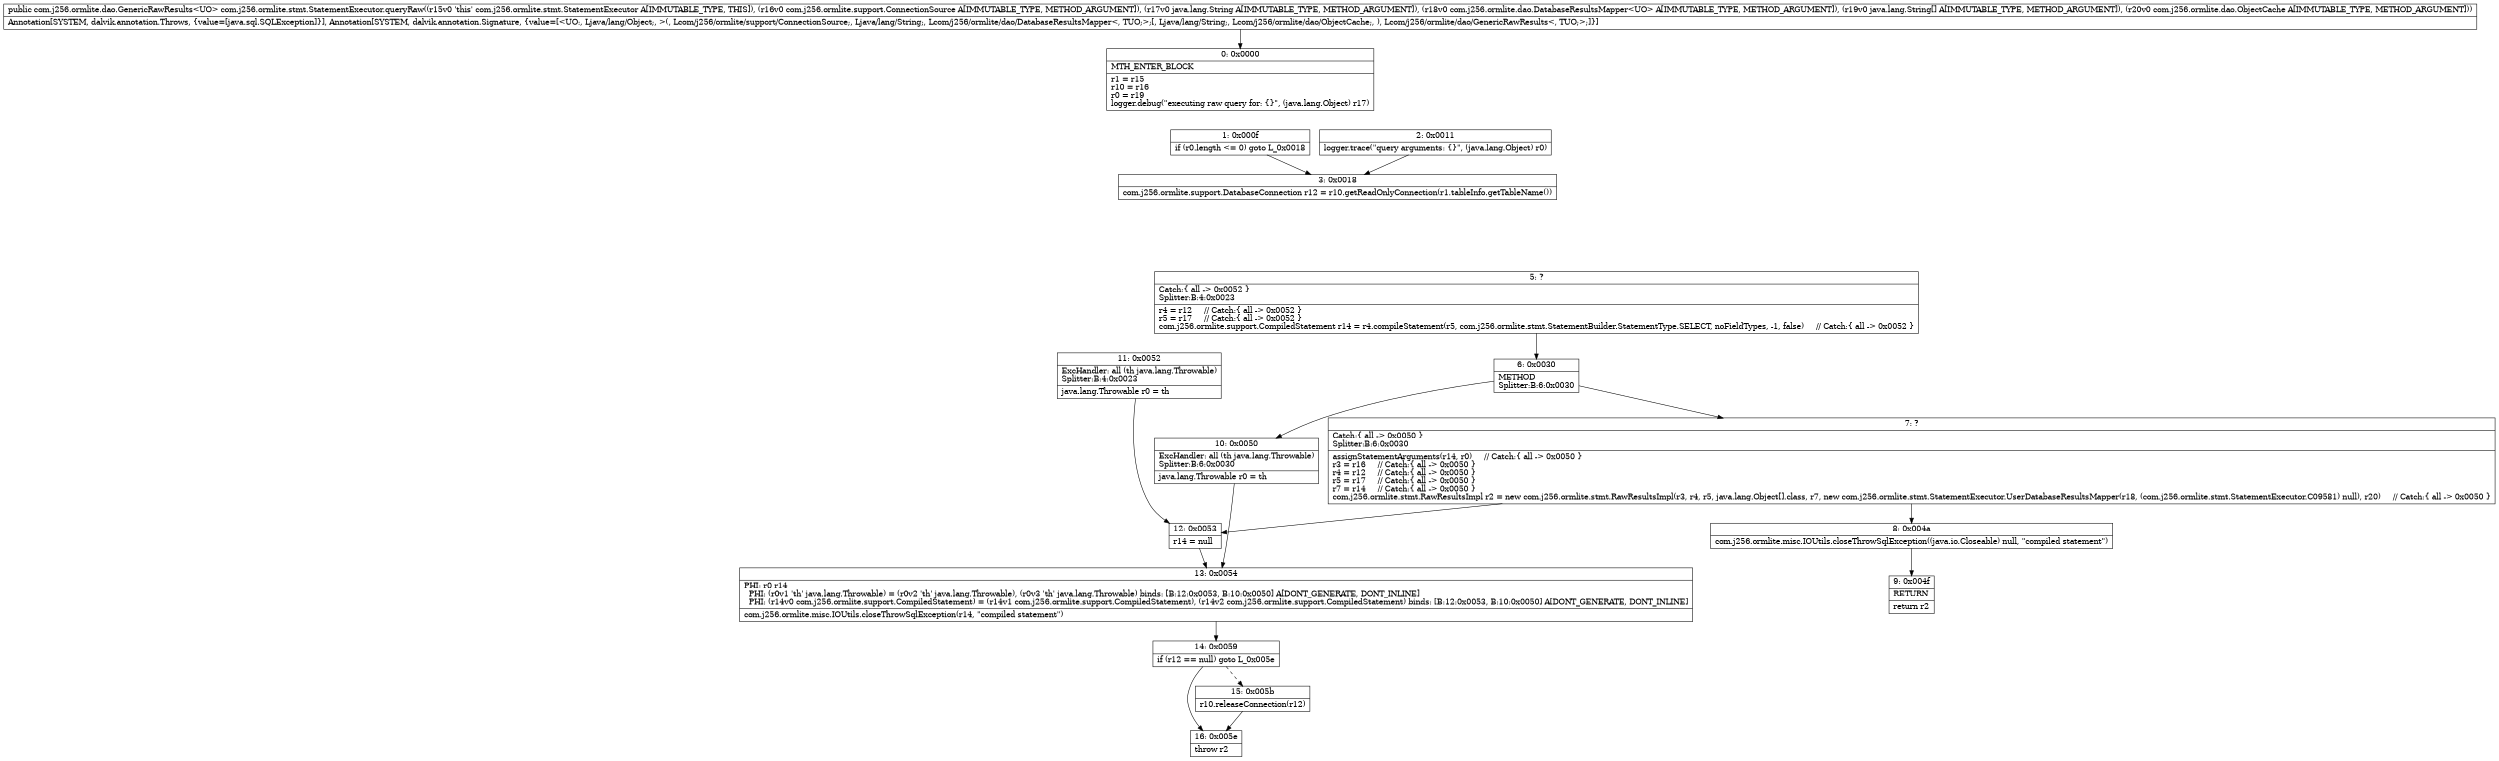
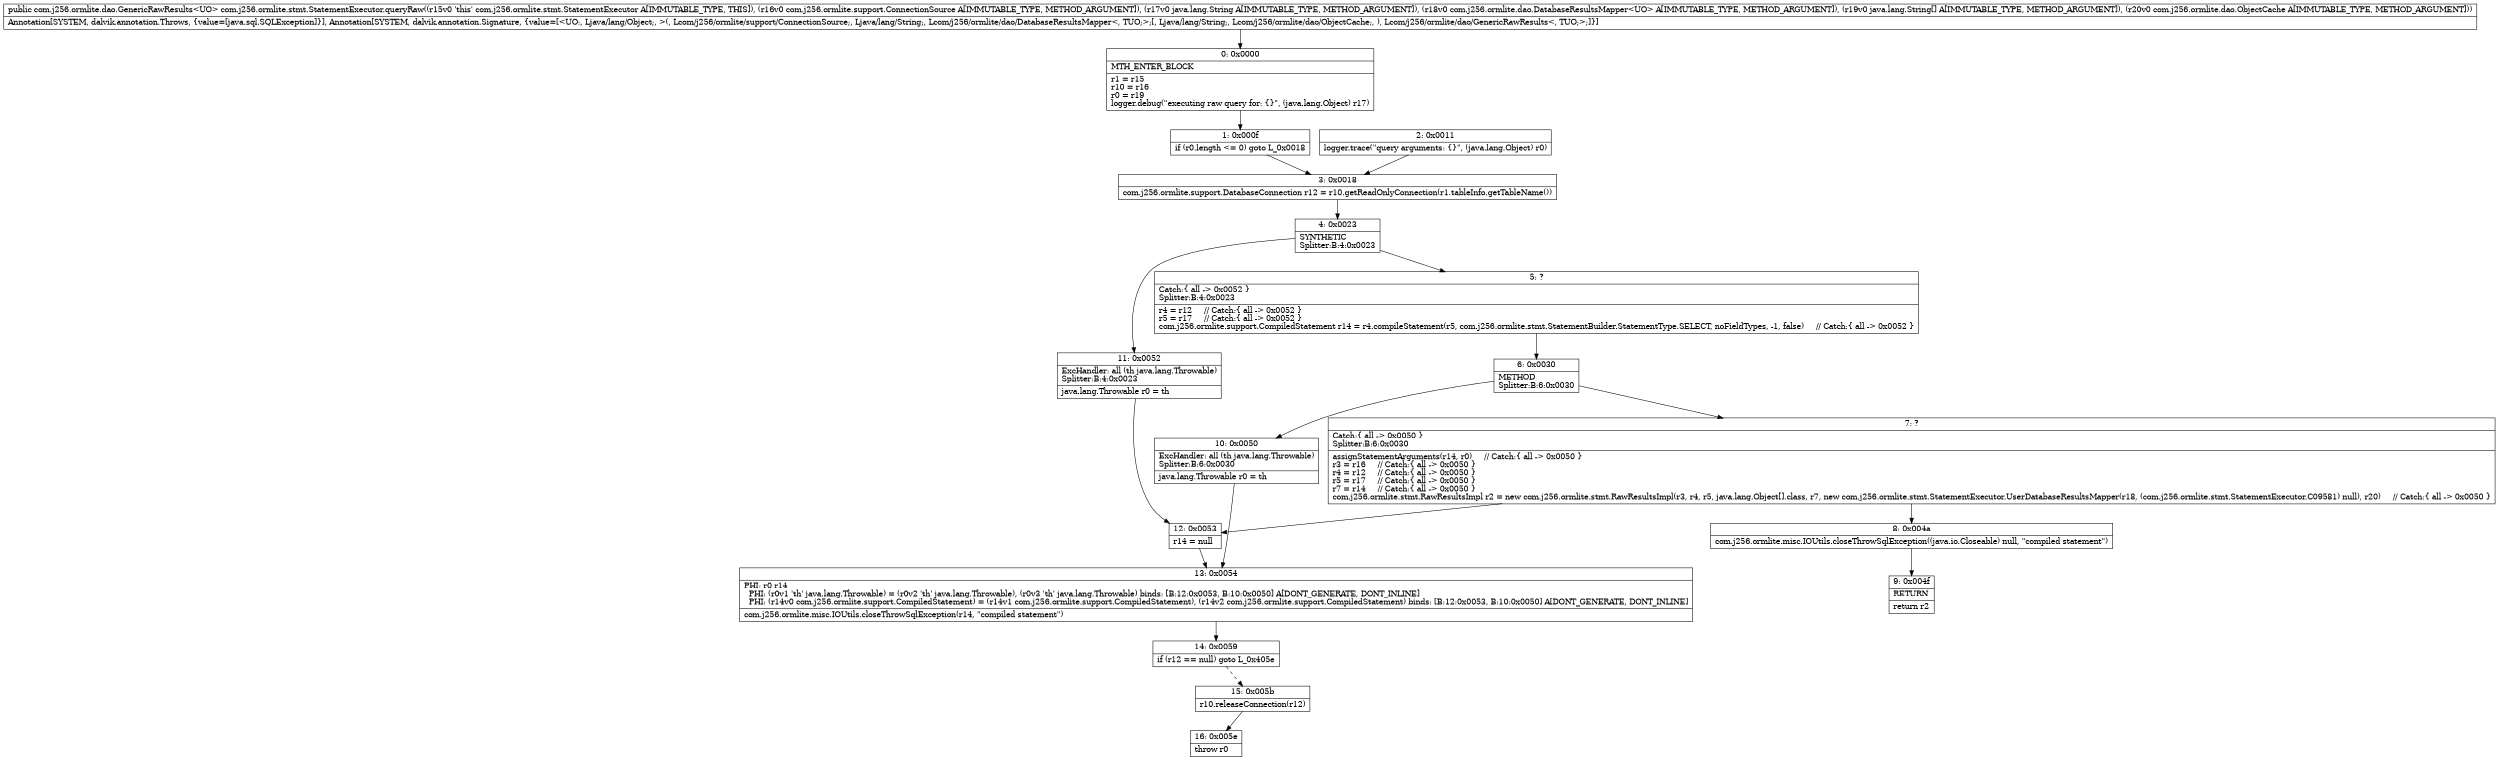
none -> (1240, 117)
none -> (1338, 236)
(1216, 660) -> (1216, 660)
(1188, 696) -> none
(1212, 750) -> (1212, 750)
